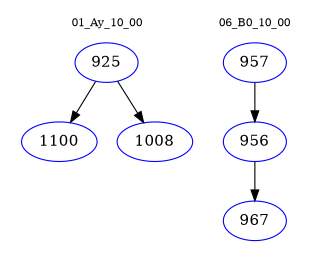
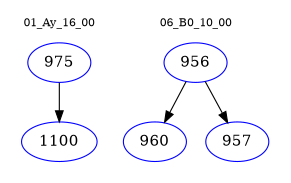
(107, 24) -> (59, 24)
(107, 63) -> (59, 63)
(255, 97) -> (214, 97)
(155, 142) -> none
(255, 221) -> (155, 142)
